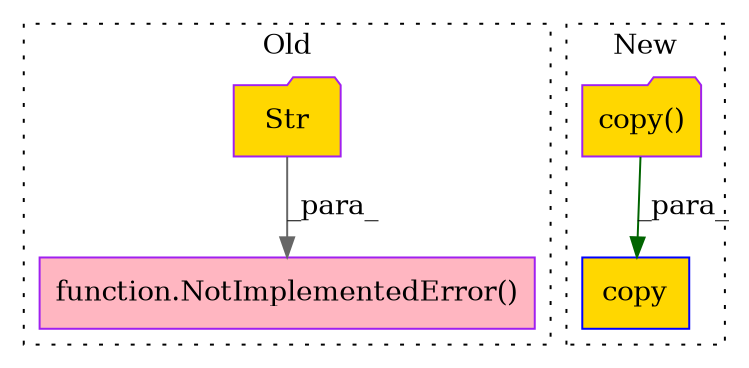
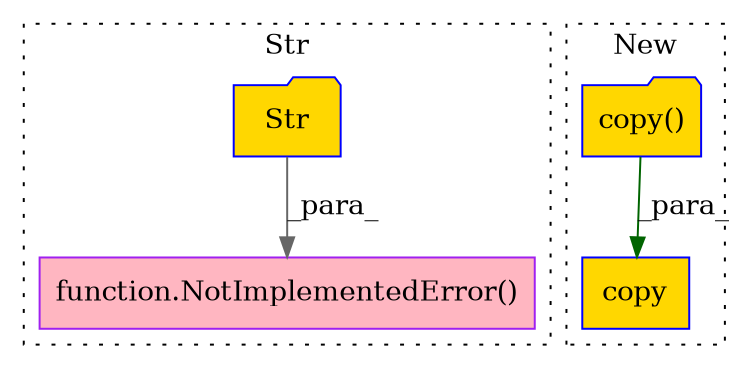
(287, 47) -> (287, 47)
(287, 121) -> (287, 121)
(642, 121) -> (642, 121)
